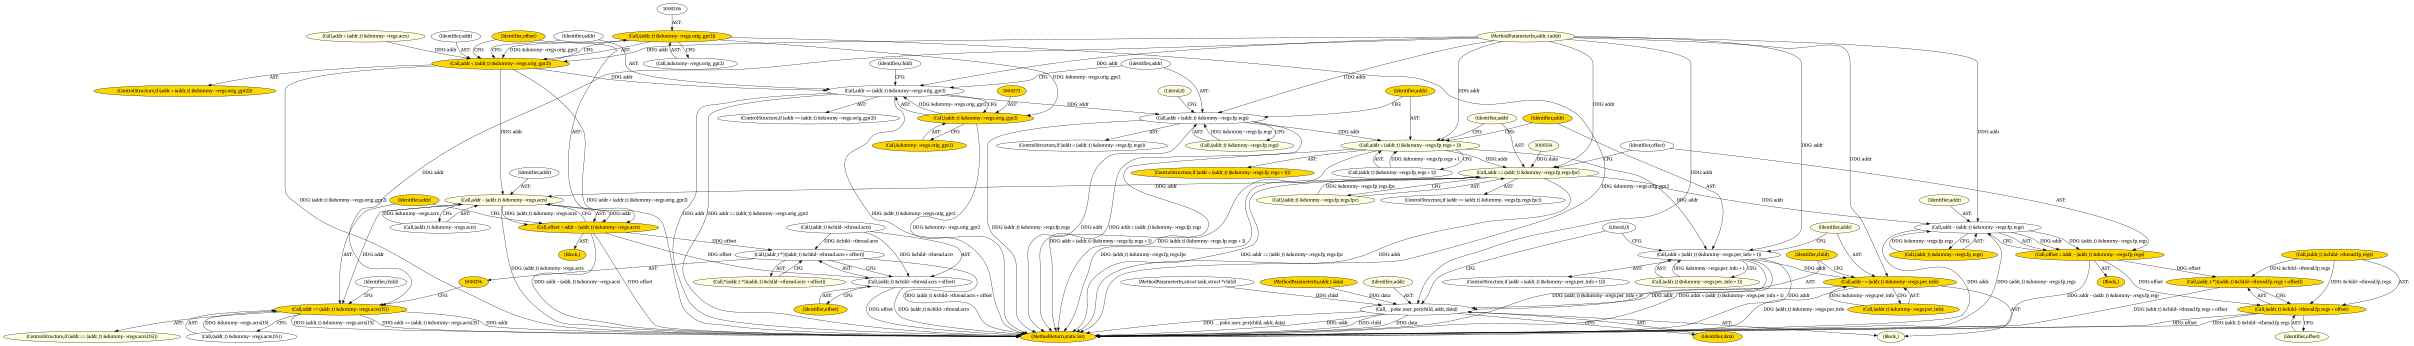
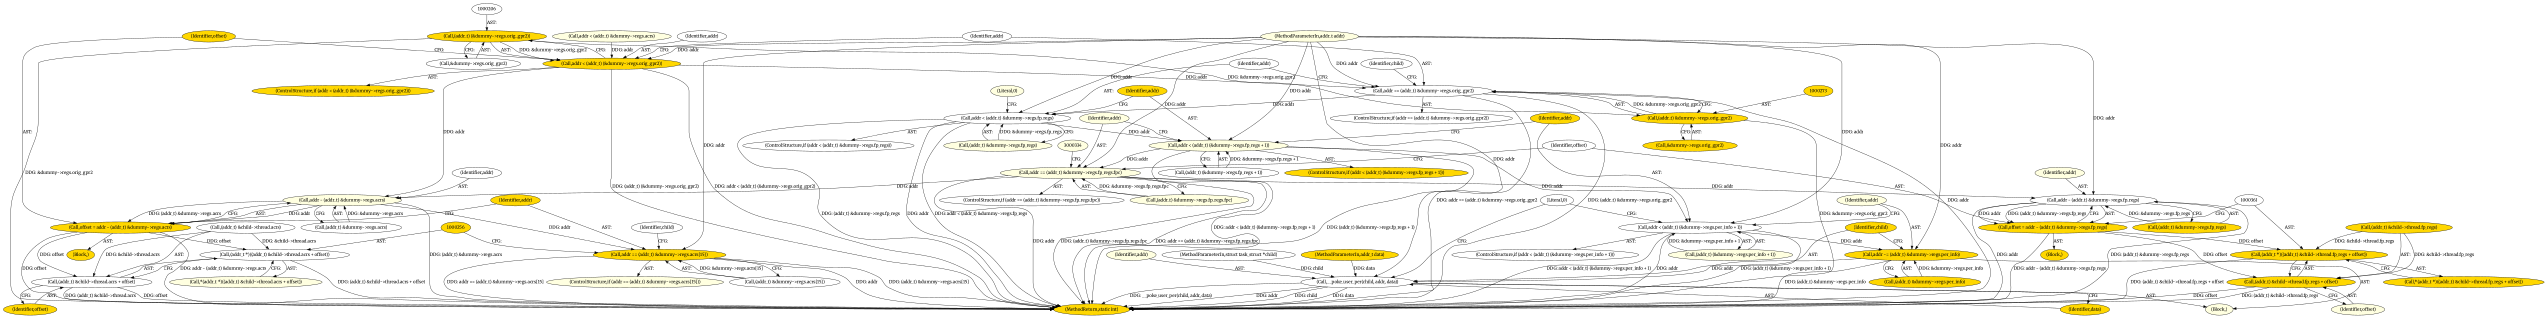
(1547, 159) -> (1077, 159)
none -> (2249, 200)
(623, 268) -> (376, 240)
(1753, 269) -> (1748, 241)
none -> (2464, 282)
